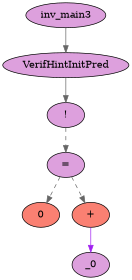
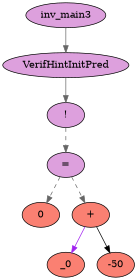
(91, 265) -> (66, 265)
none -> (116, 265)
